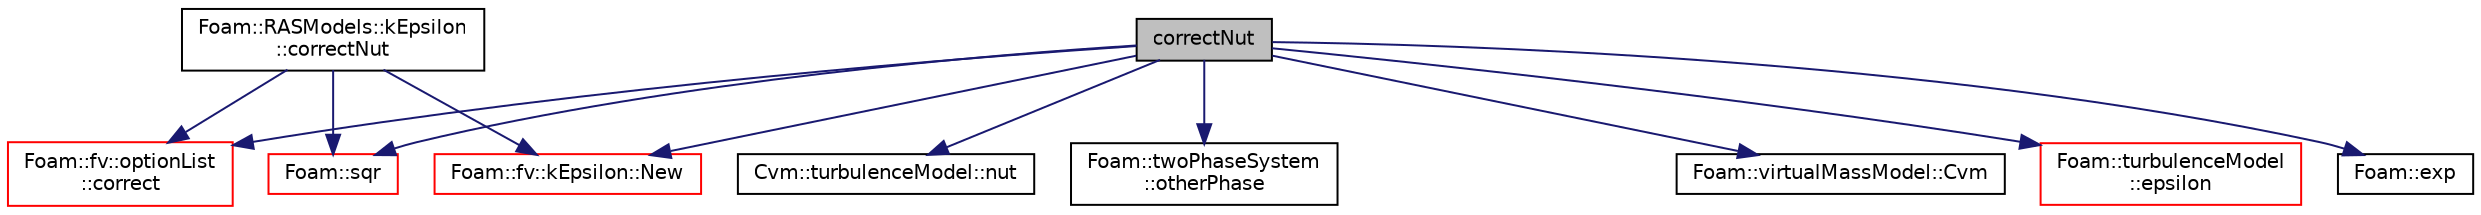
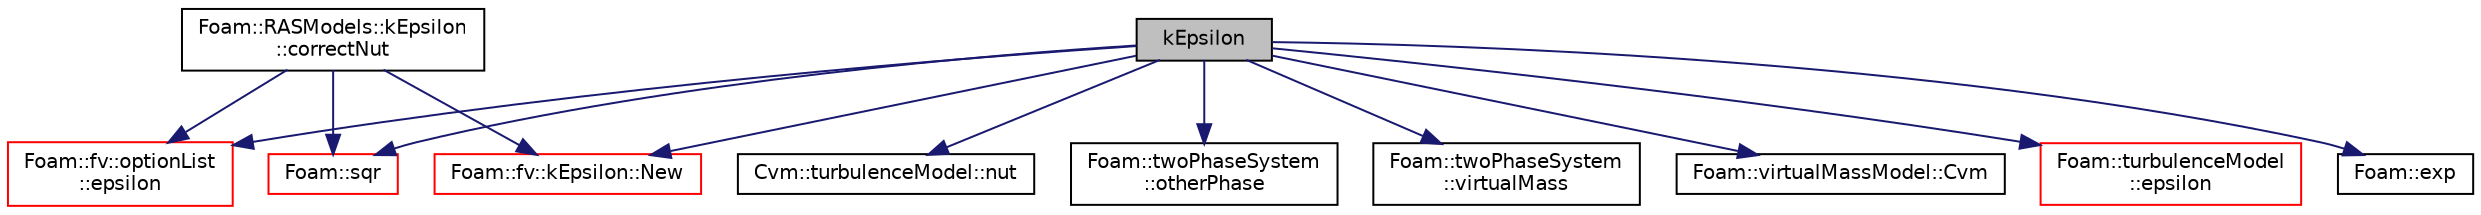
(1204, 40) -> (1204, 40)
(120, 174) -> (120, 174)
none -> (1507, 174)
